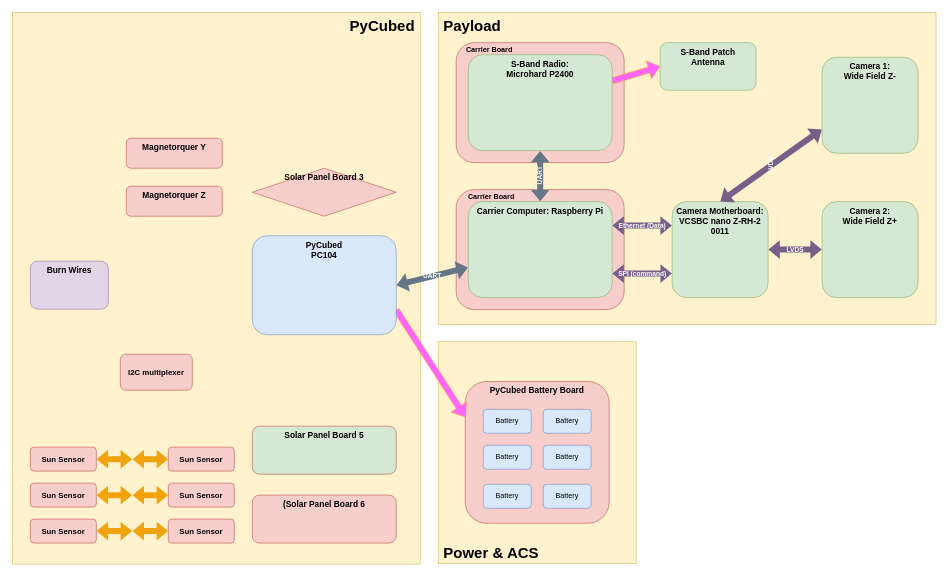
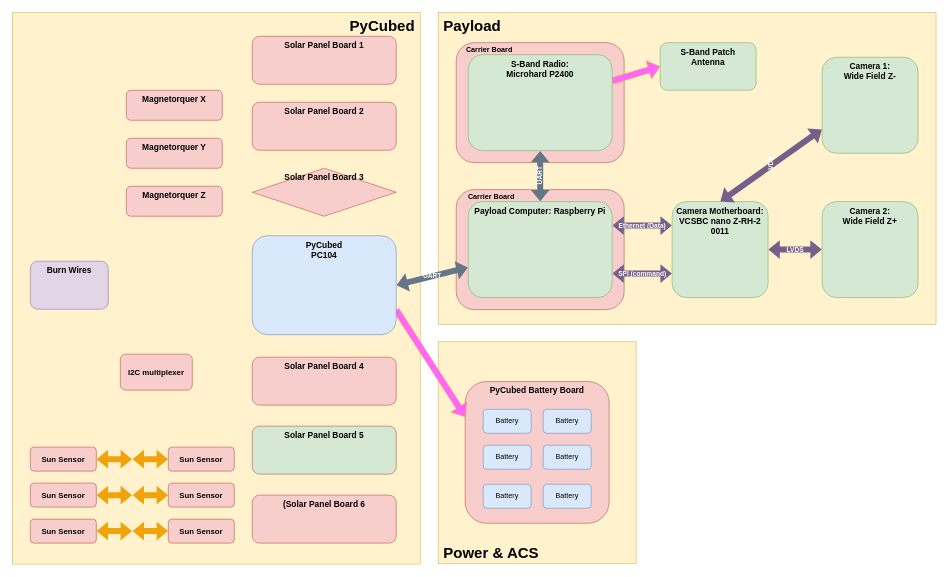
none -> (324, 60)
none -> (174, 105)
none -> (324, 126)
(540, 210) -> (540, 210)
none -> (324, 381)
